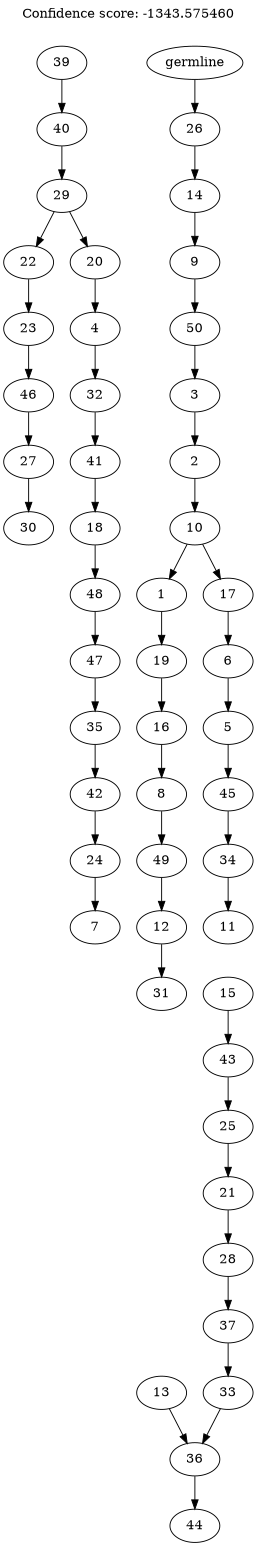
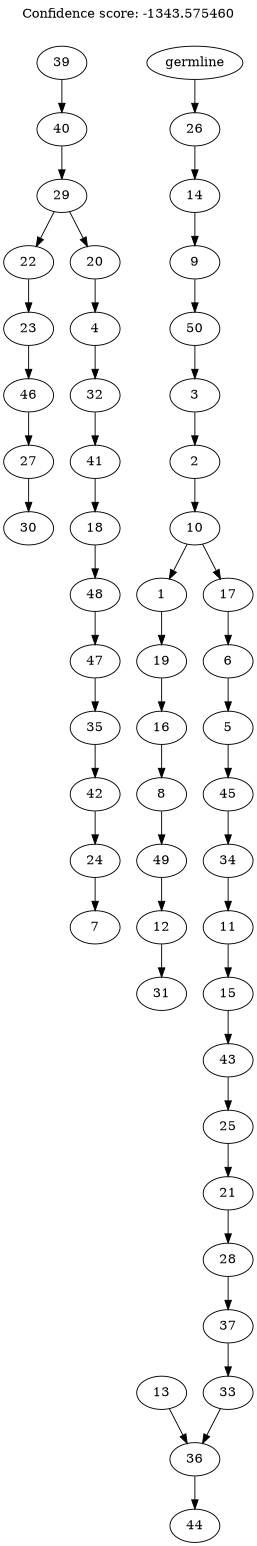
none -> (228, 956)
